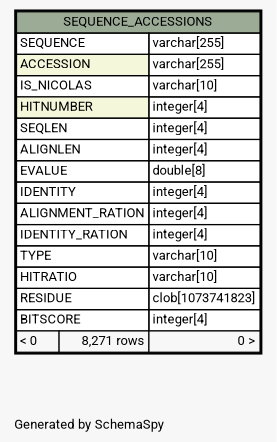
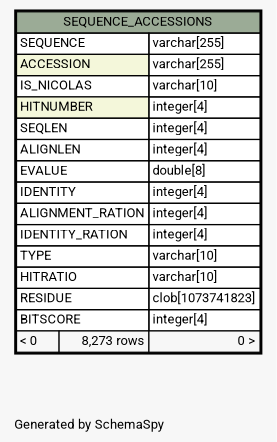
(113, 341) -> (113, 341)
